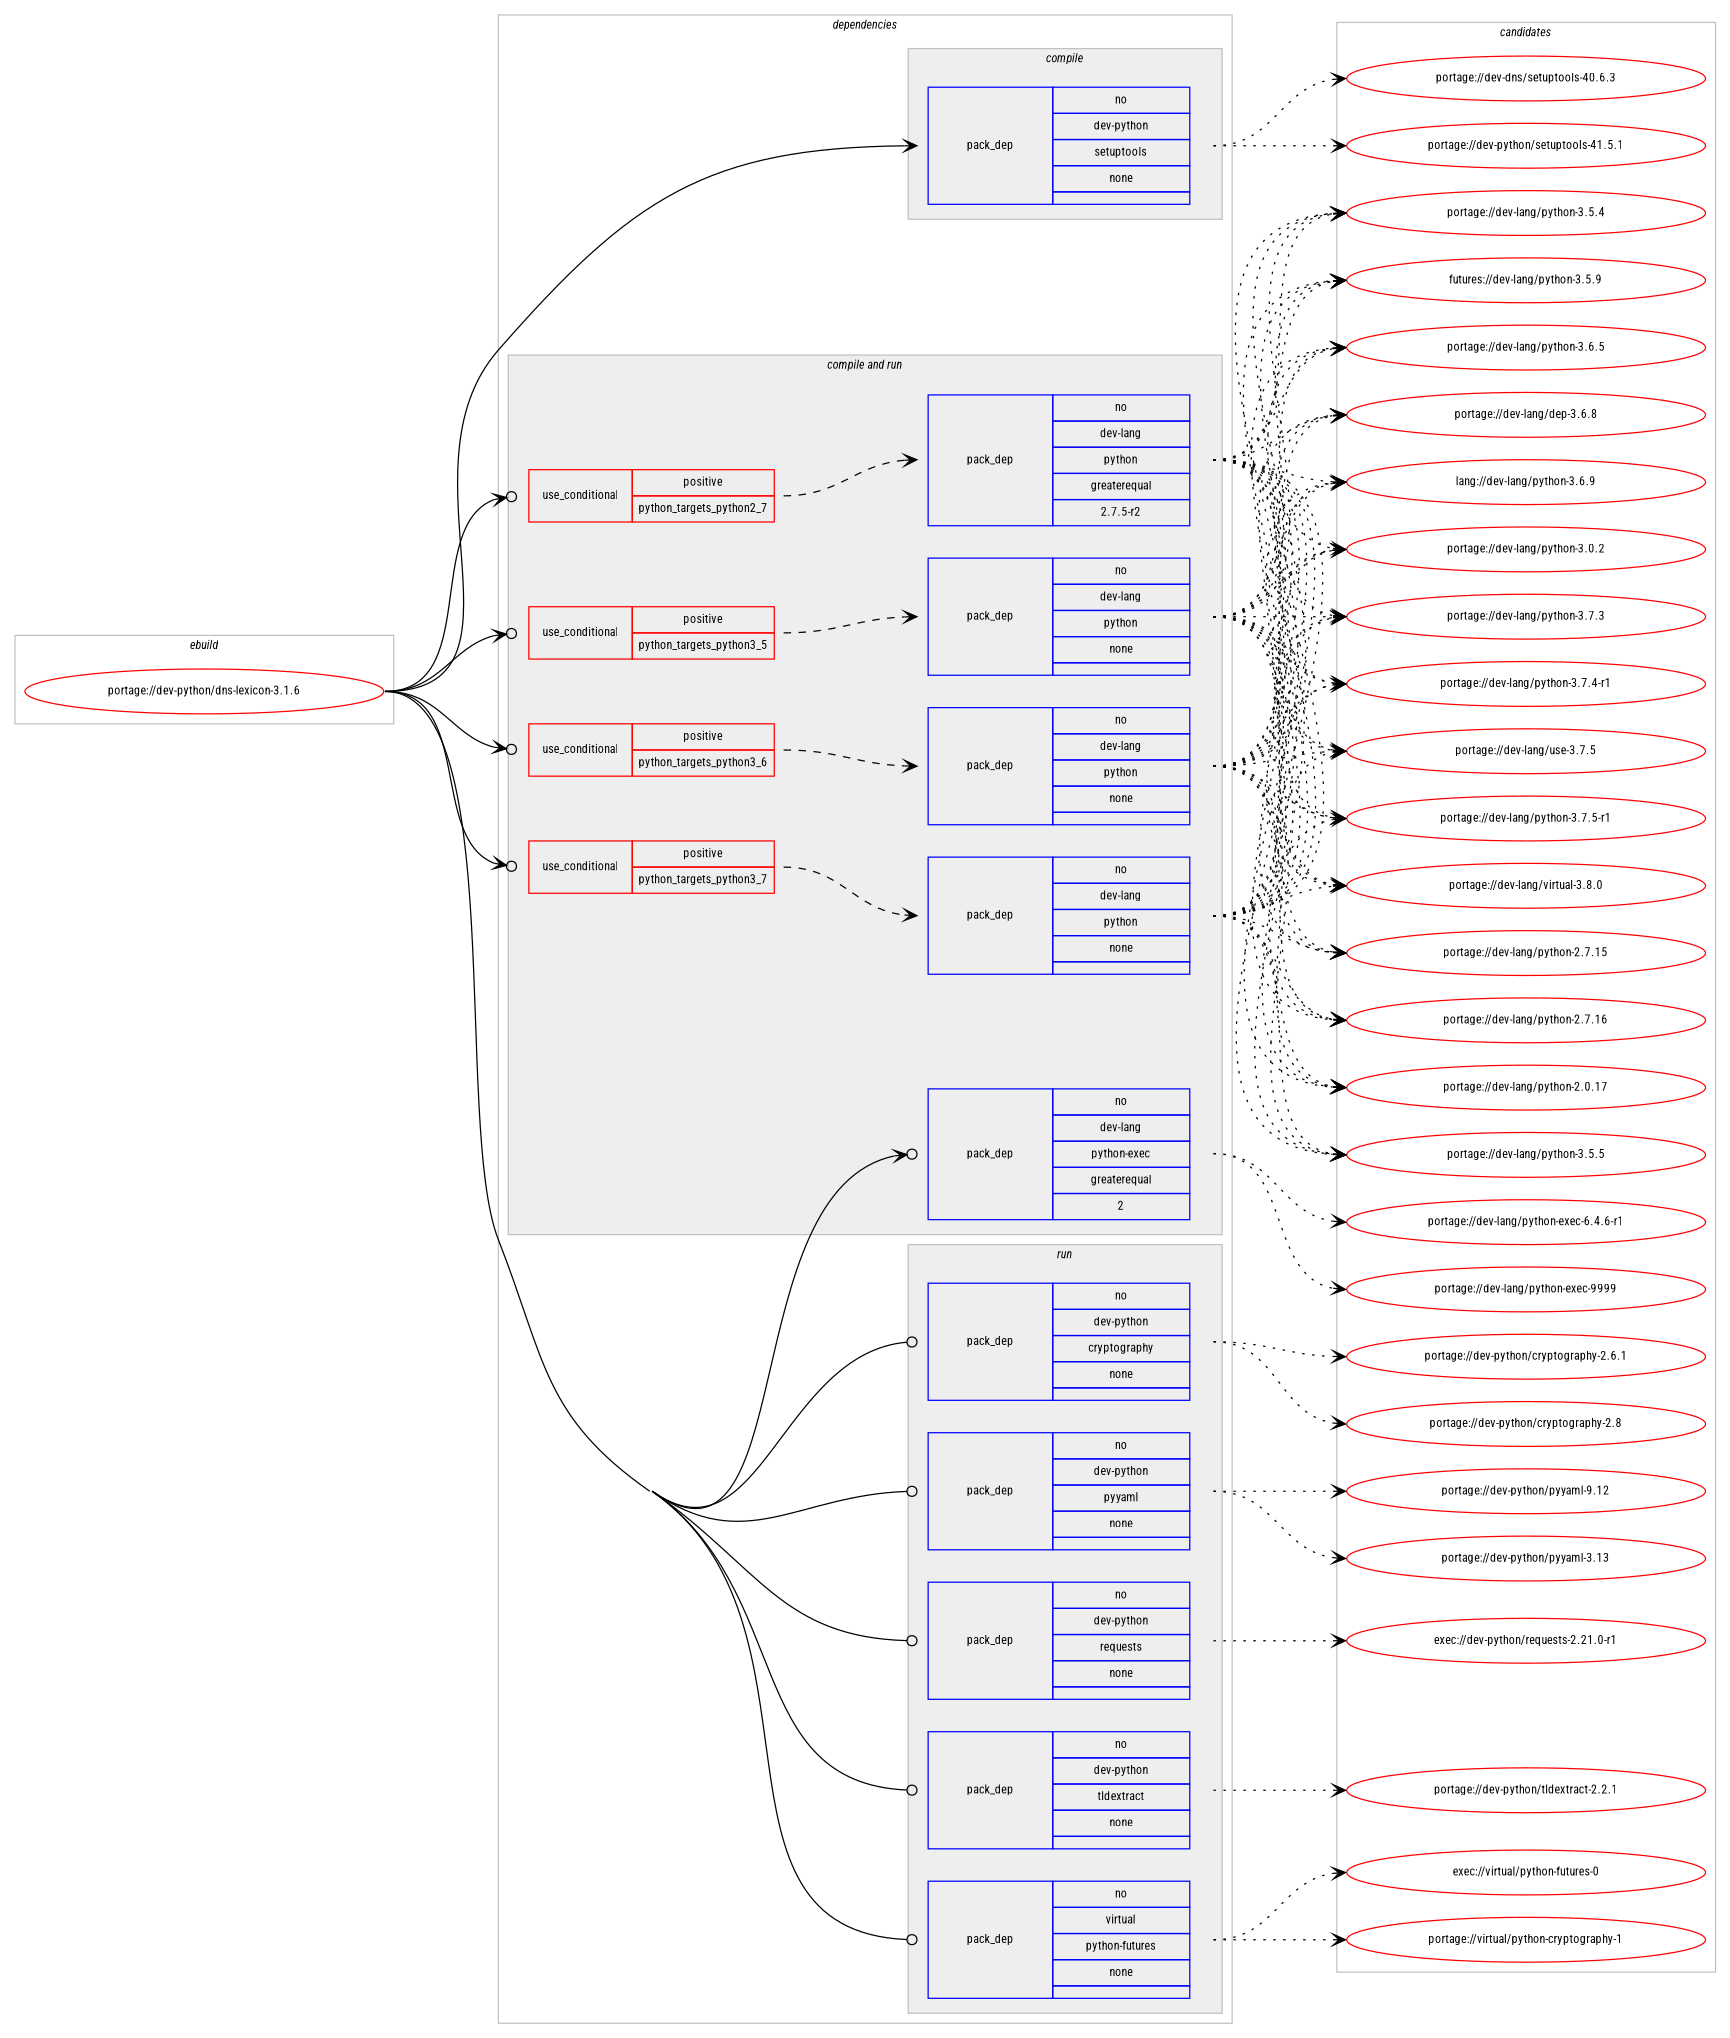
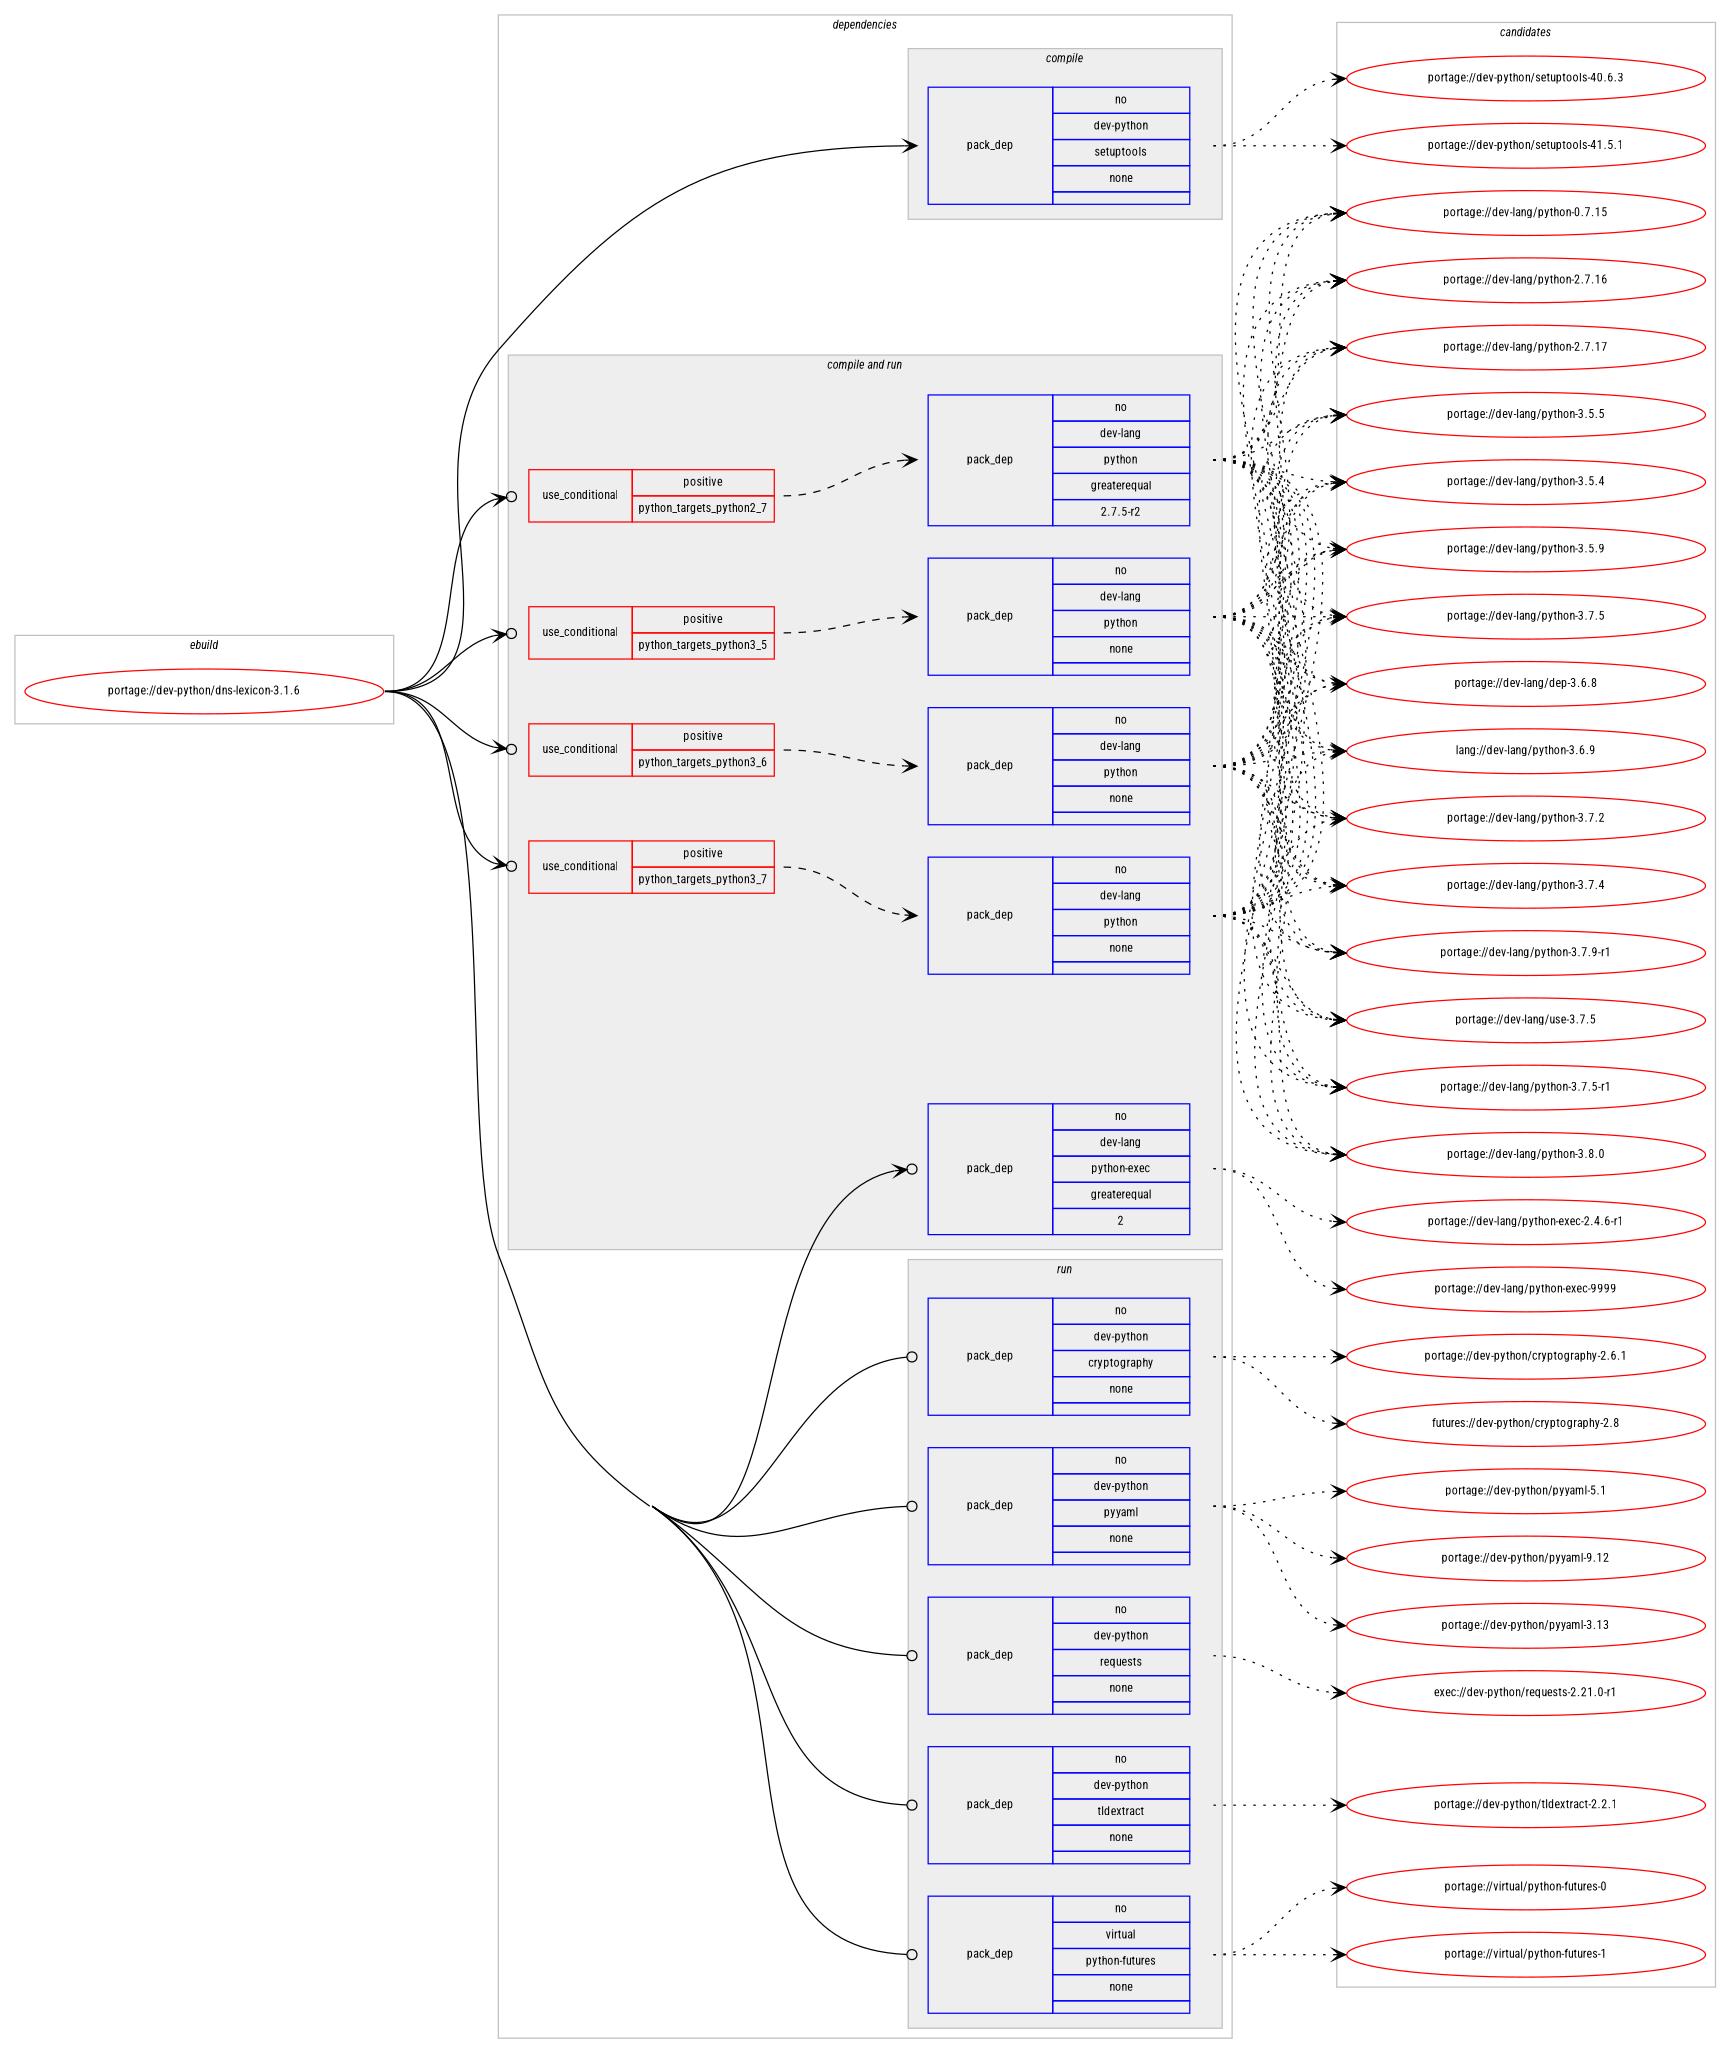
(1526, 78) -> (1526, 78)
(1526, 280) -> (1526, 549)
(1526, 348) -> (1526, 617)
(1526, 549) -> (1526, 819)
(1526, 617) -> (1526, 886)
(1526, 684) -> (1526, 953)
(1526, 886) -> (1526, 1155)
(1526, 953) -> (1526, 213)
(1526, 1088) -> (1526, 348)
(1526, 1222) -> (1526, 1222)
(1526, 1424) -> (1526, 1424)
none -> (1526, 1491)
(1526, 1872) -> (1526, 1887)
(1526, 1940) -> (1526, 1955)
